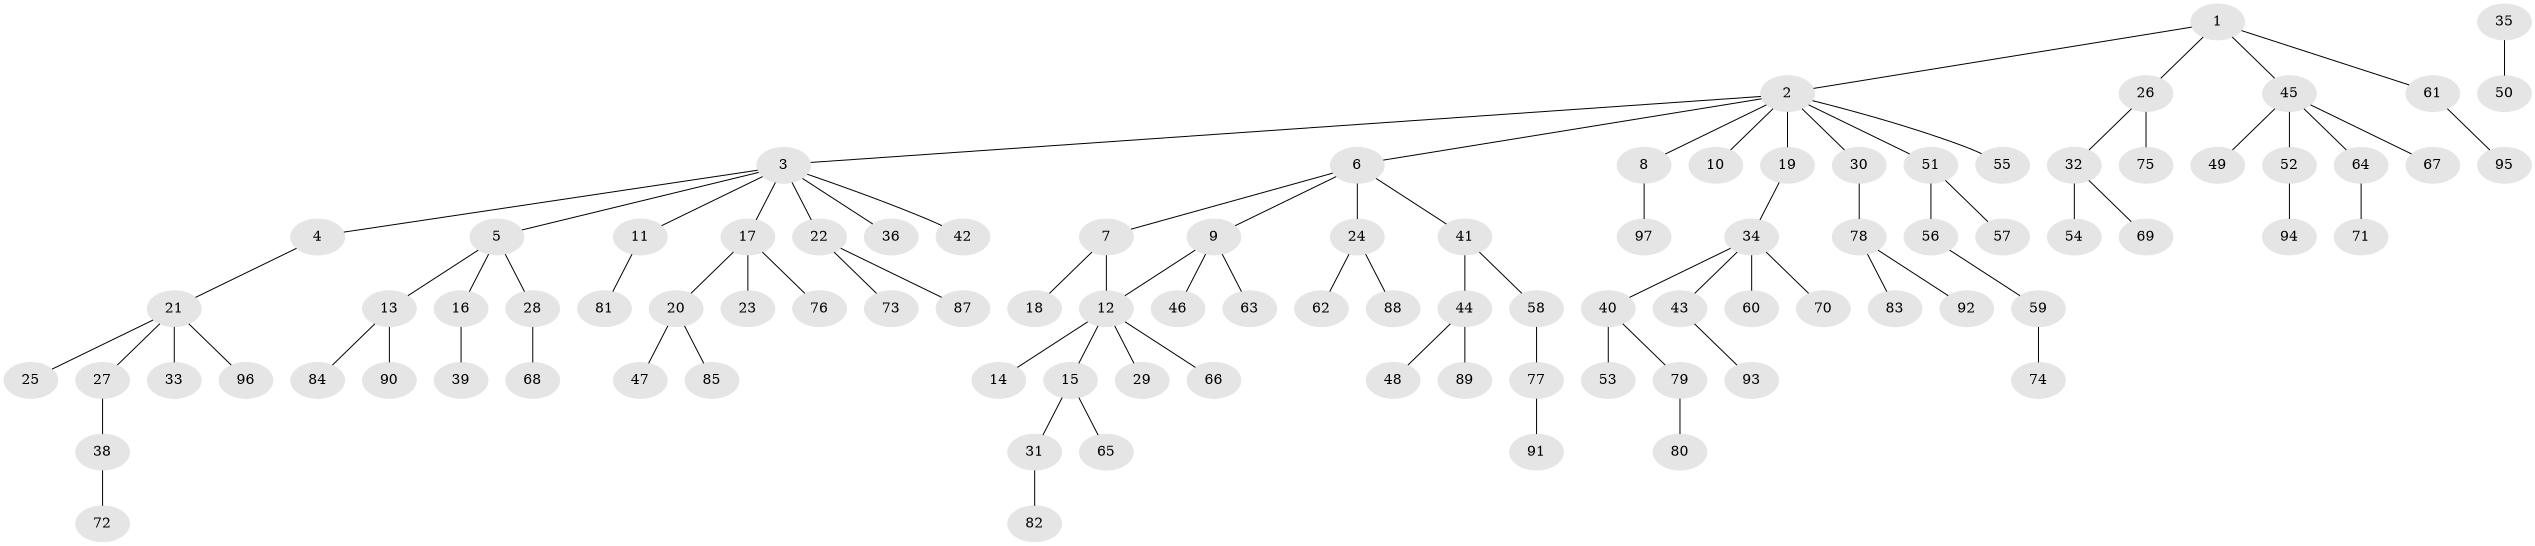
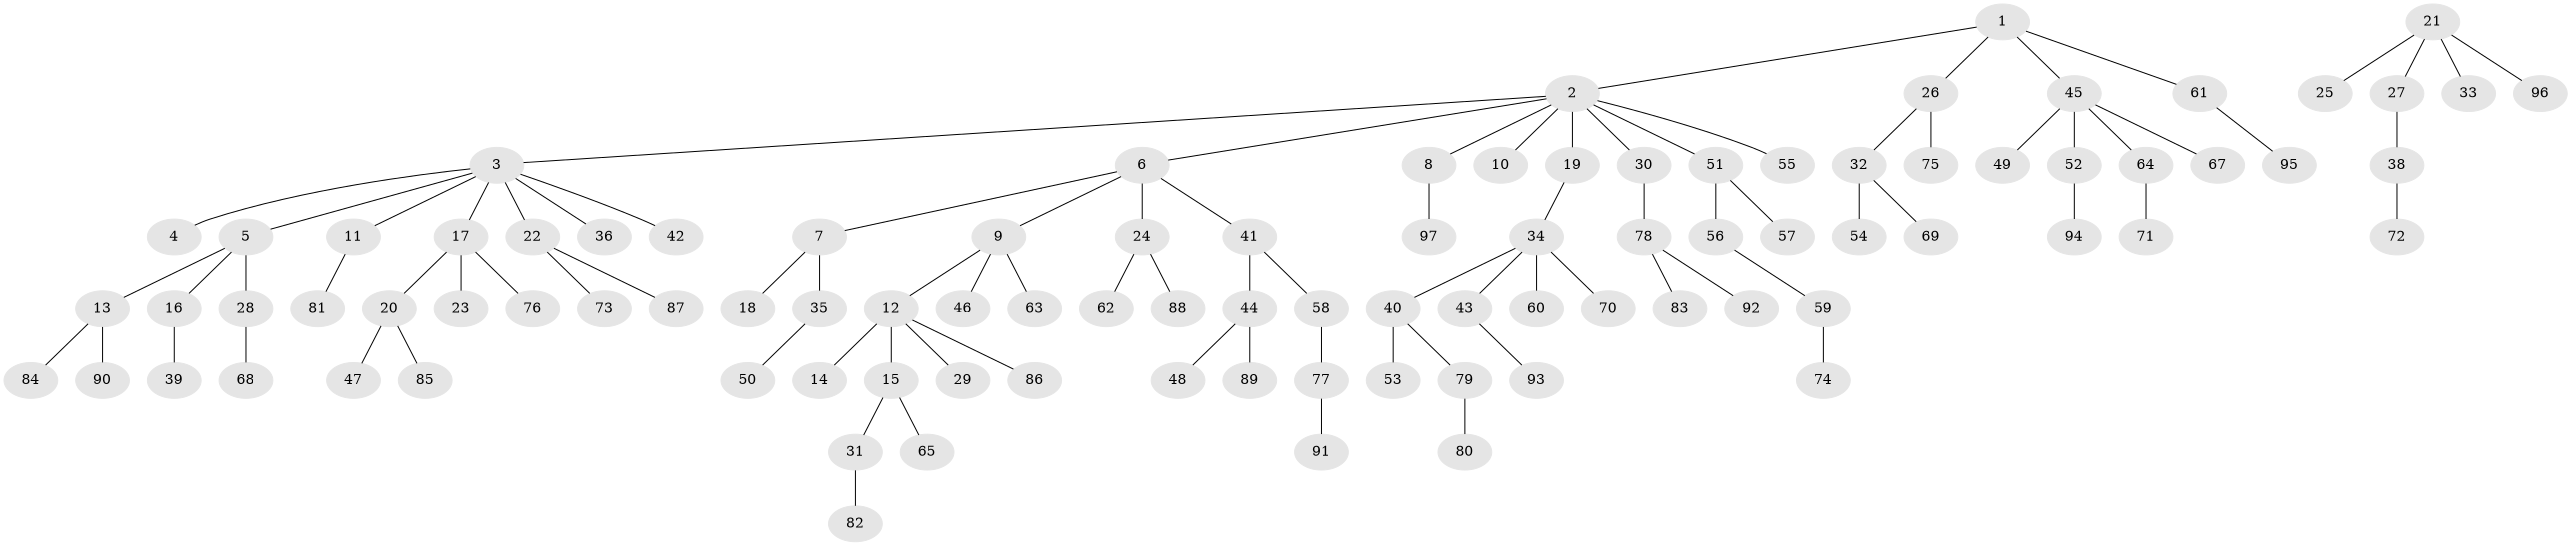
(246, 273) -> none
(1106, 273) -> (820, 273)
(1214, 380) -> (1035, 380)
